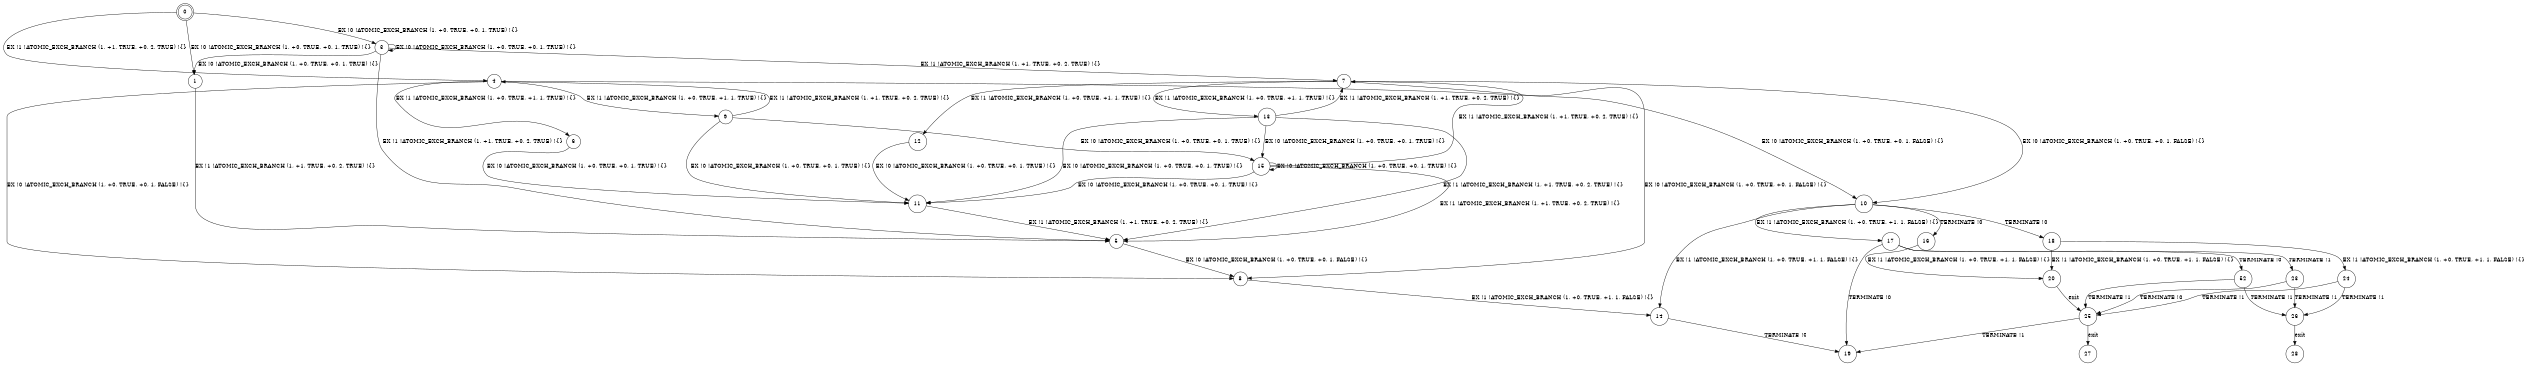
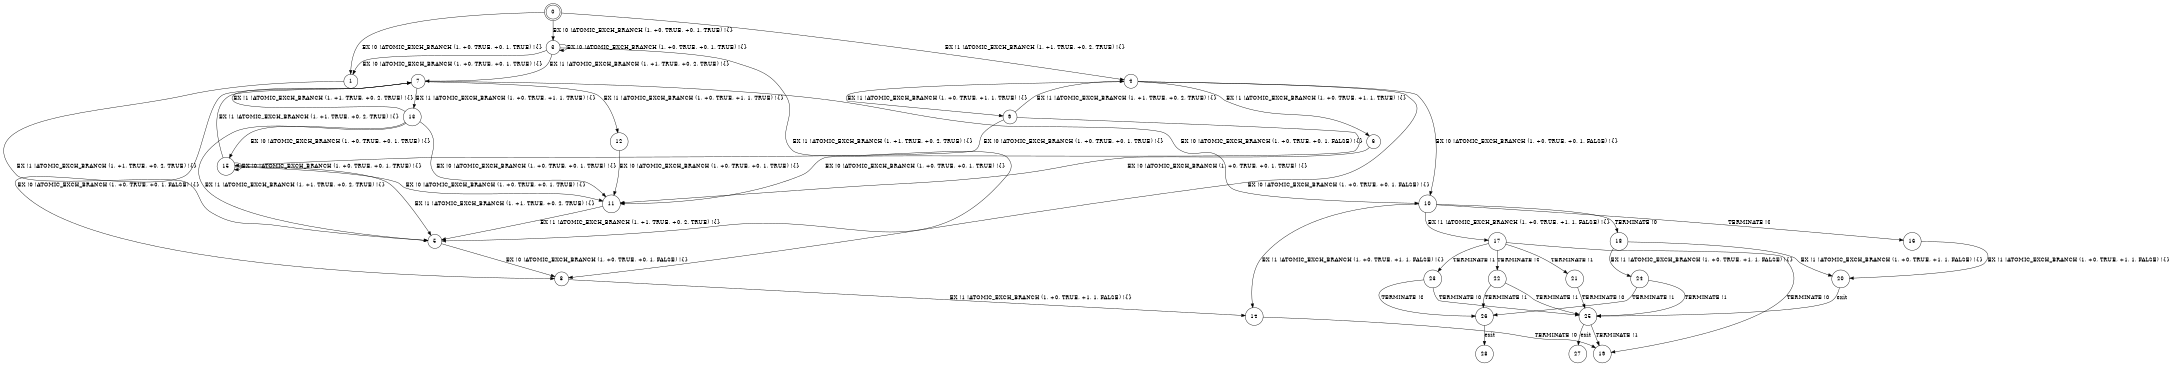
none -> (1575, 279)
(2243, 279) -> (1497, 279)
(2316, 298) -> (1403, 298)
